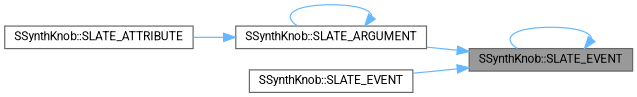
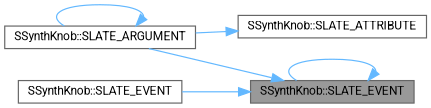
(208, 37) -> (211, 32)
